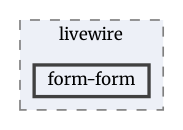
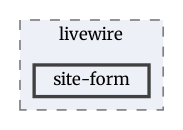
(92, 81) -> (92, 81)
